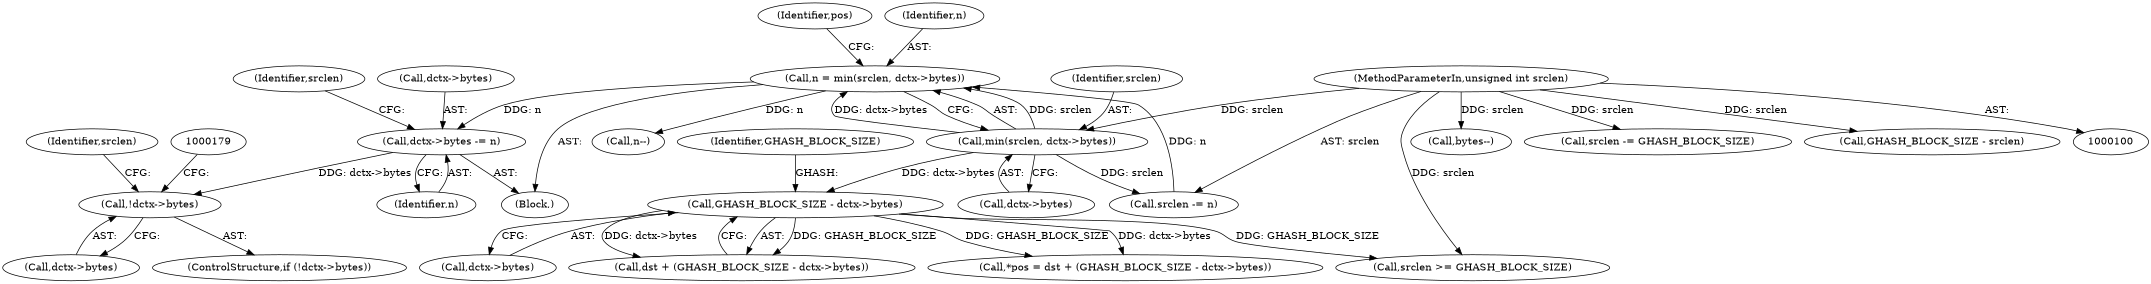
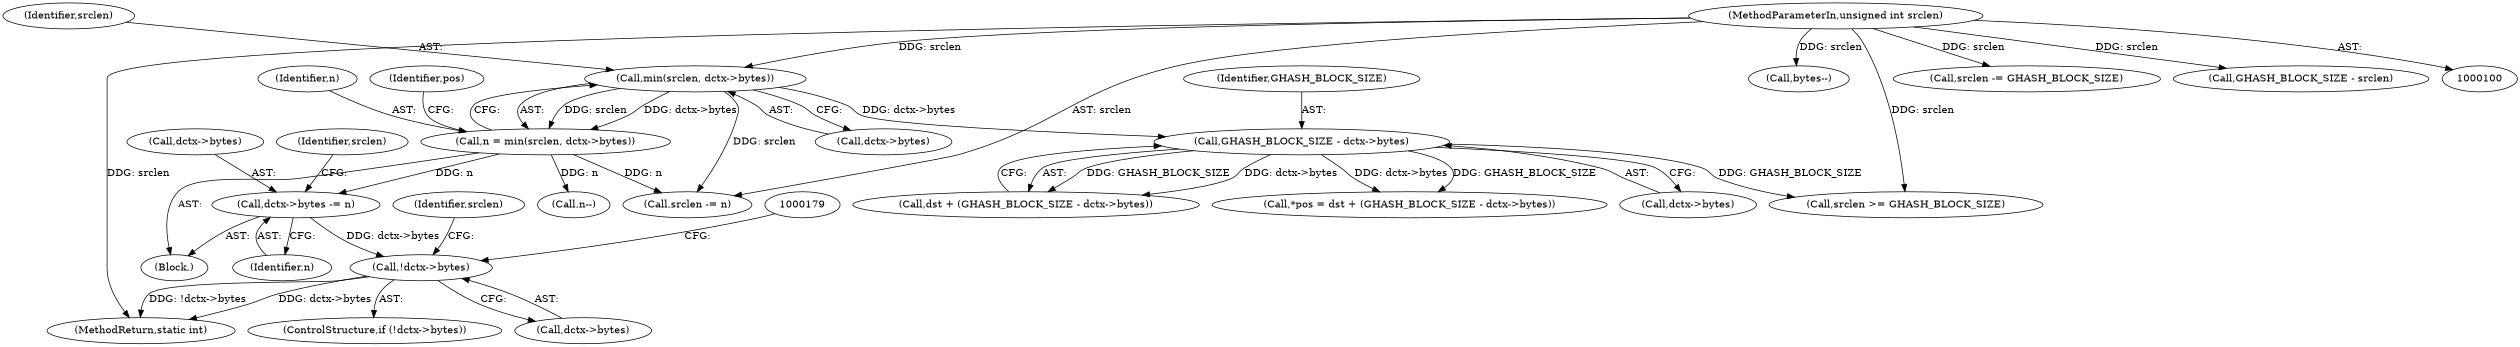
(1101, 99) -> (614, 172)
(819, 173) -> (1316, 110)
none -> (141, 331)
